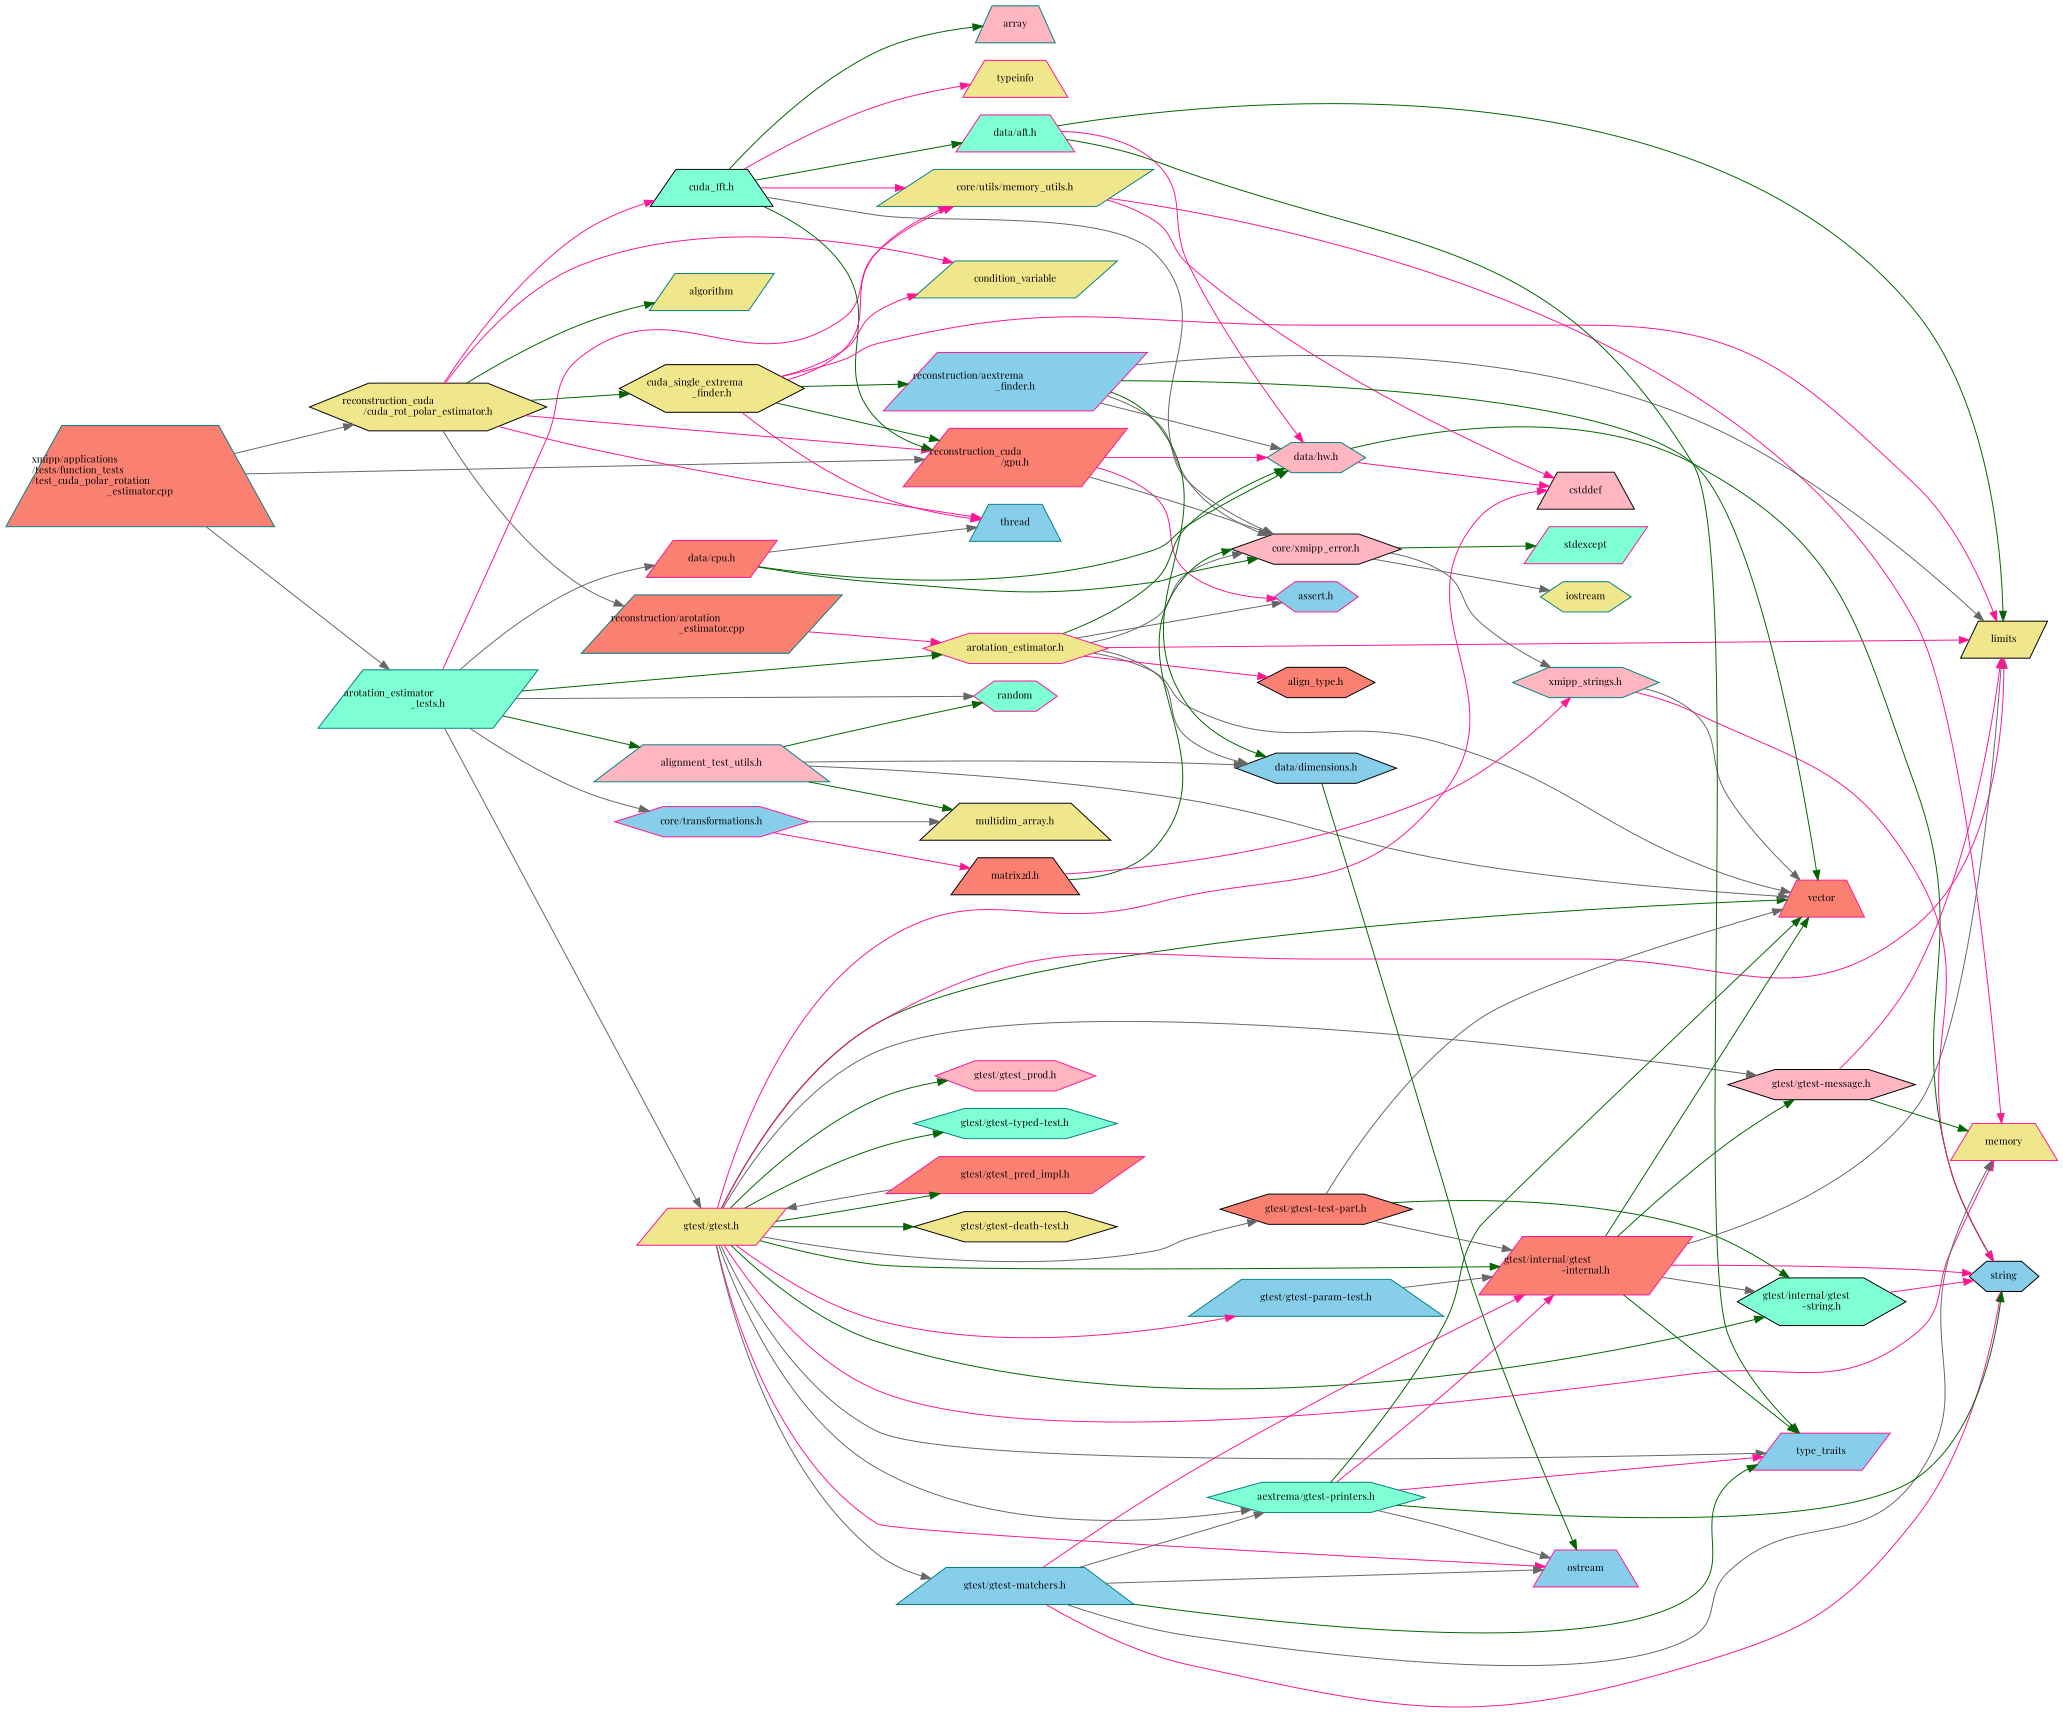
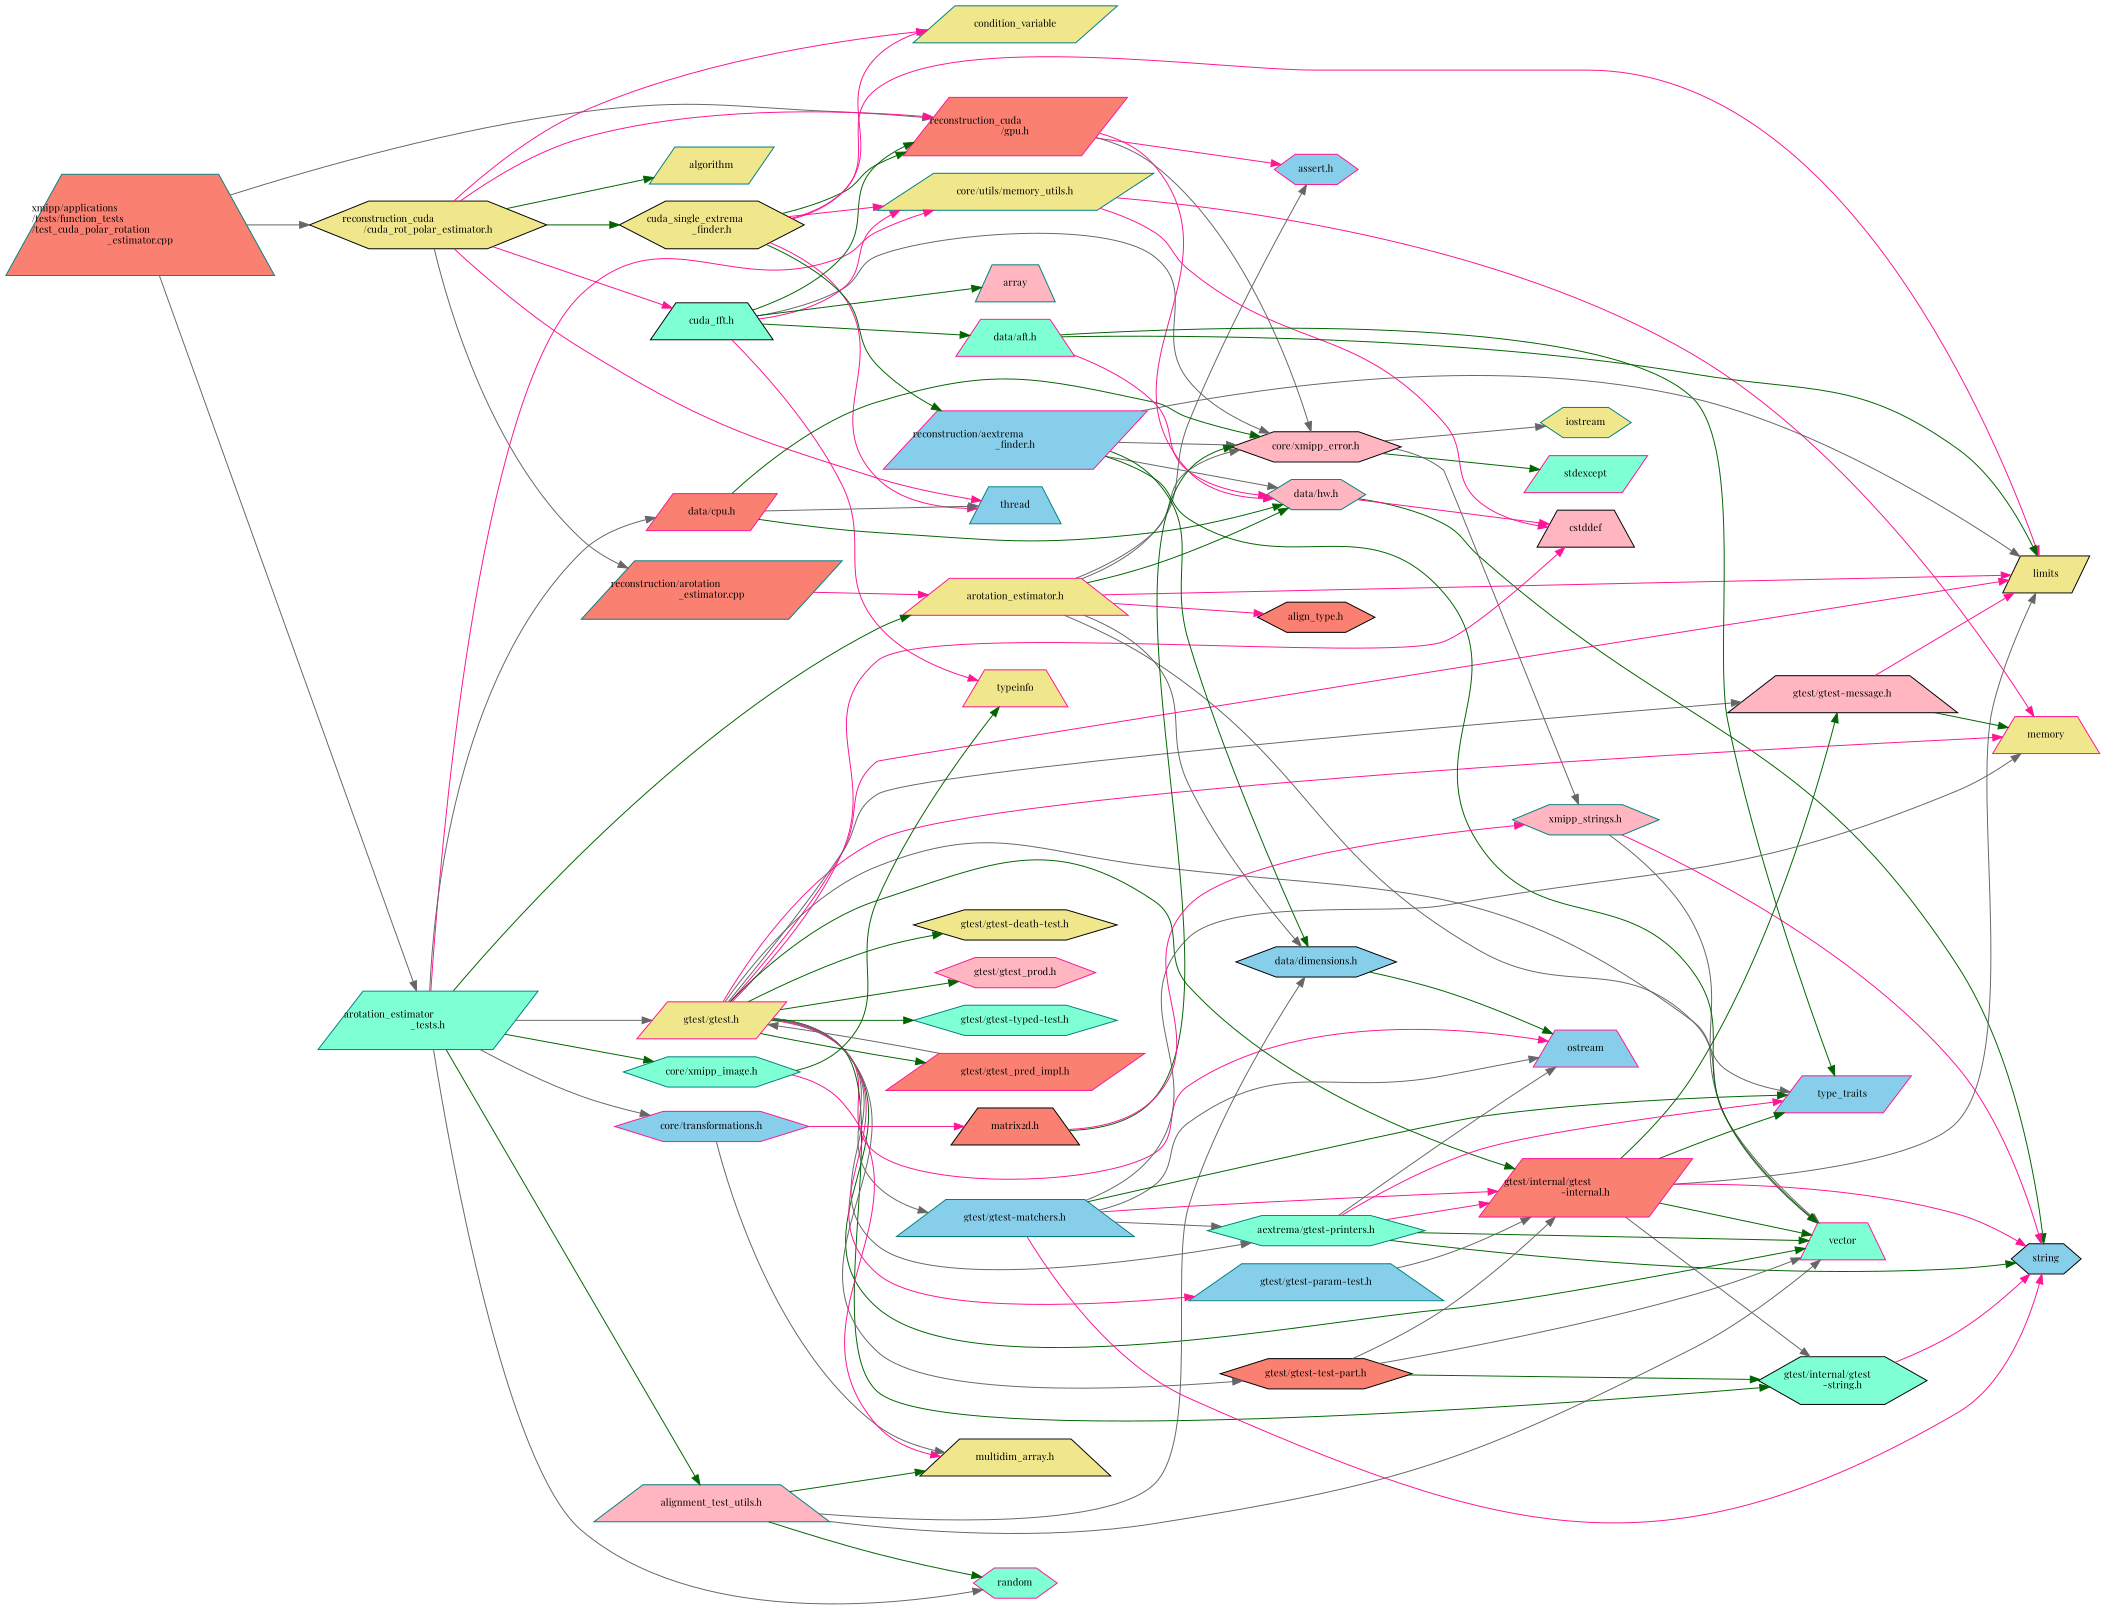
(1015, 648) -> (1015, 597)
(1822, 899) -> (1843, 1241)
none -> (712, 1072)
(1822, 1085) -> (1843, 694)
